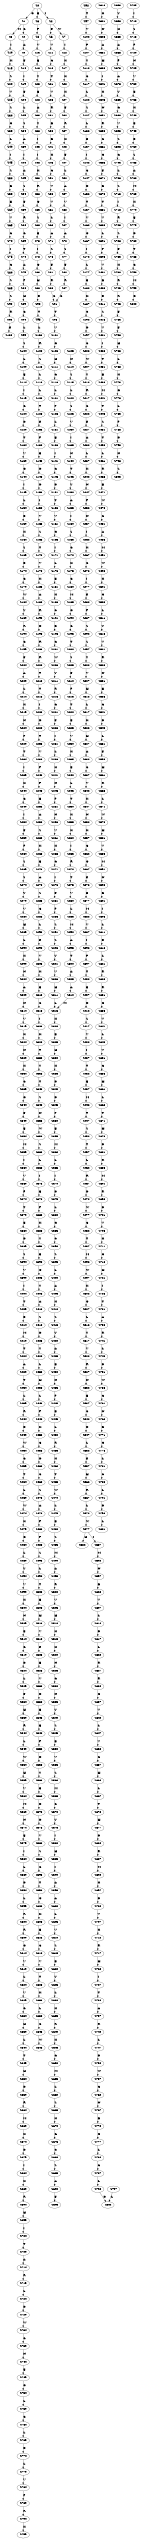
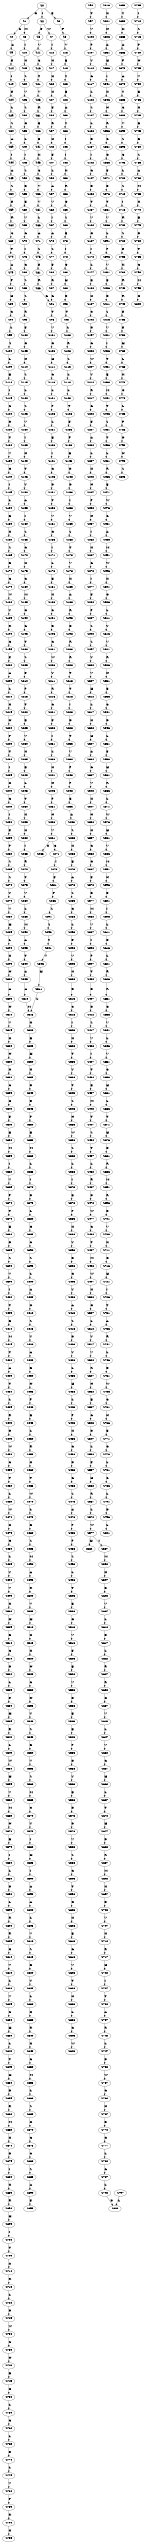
none -> (24, 343)
(55, 861) -> (53, 845)
(40, 1616) -> (73, 1620)
